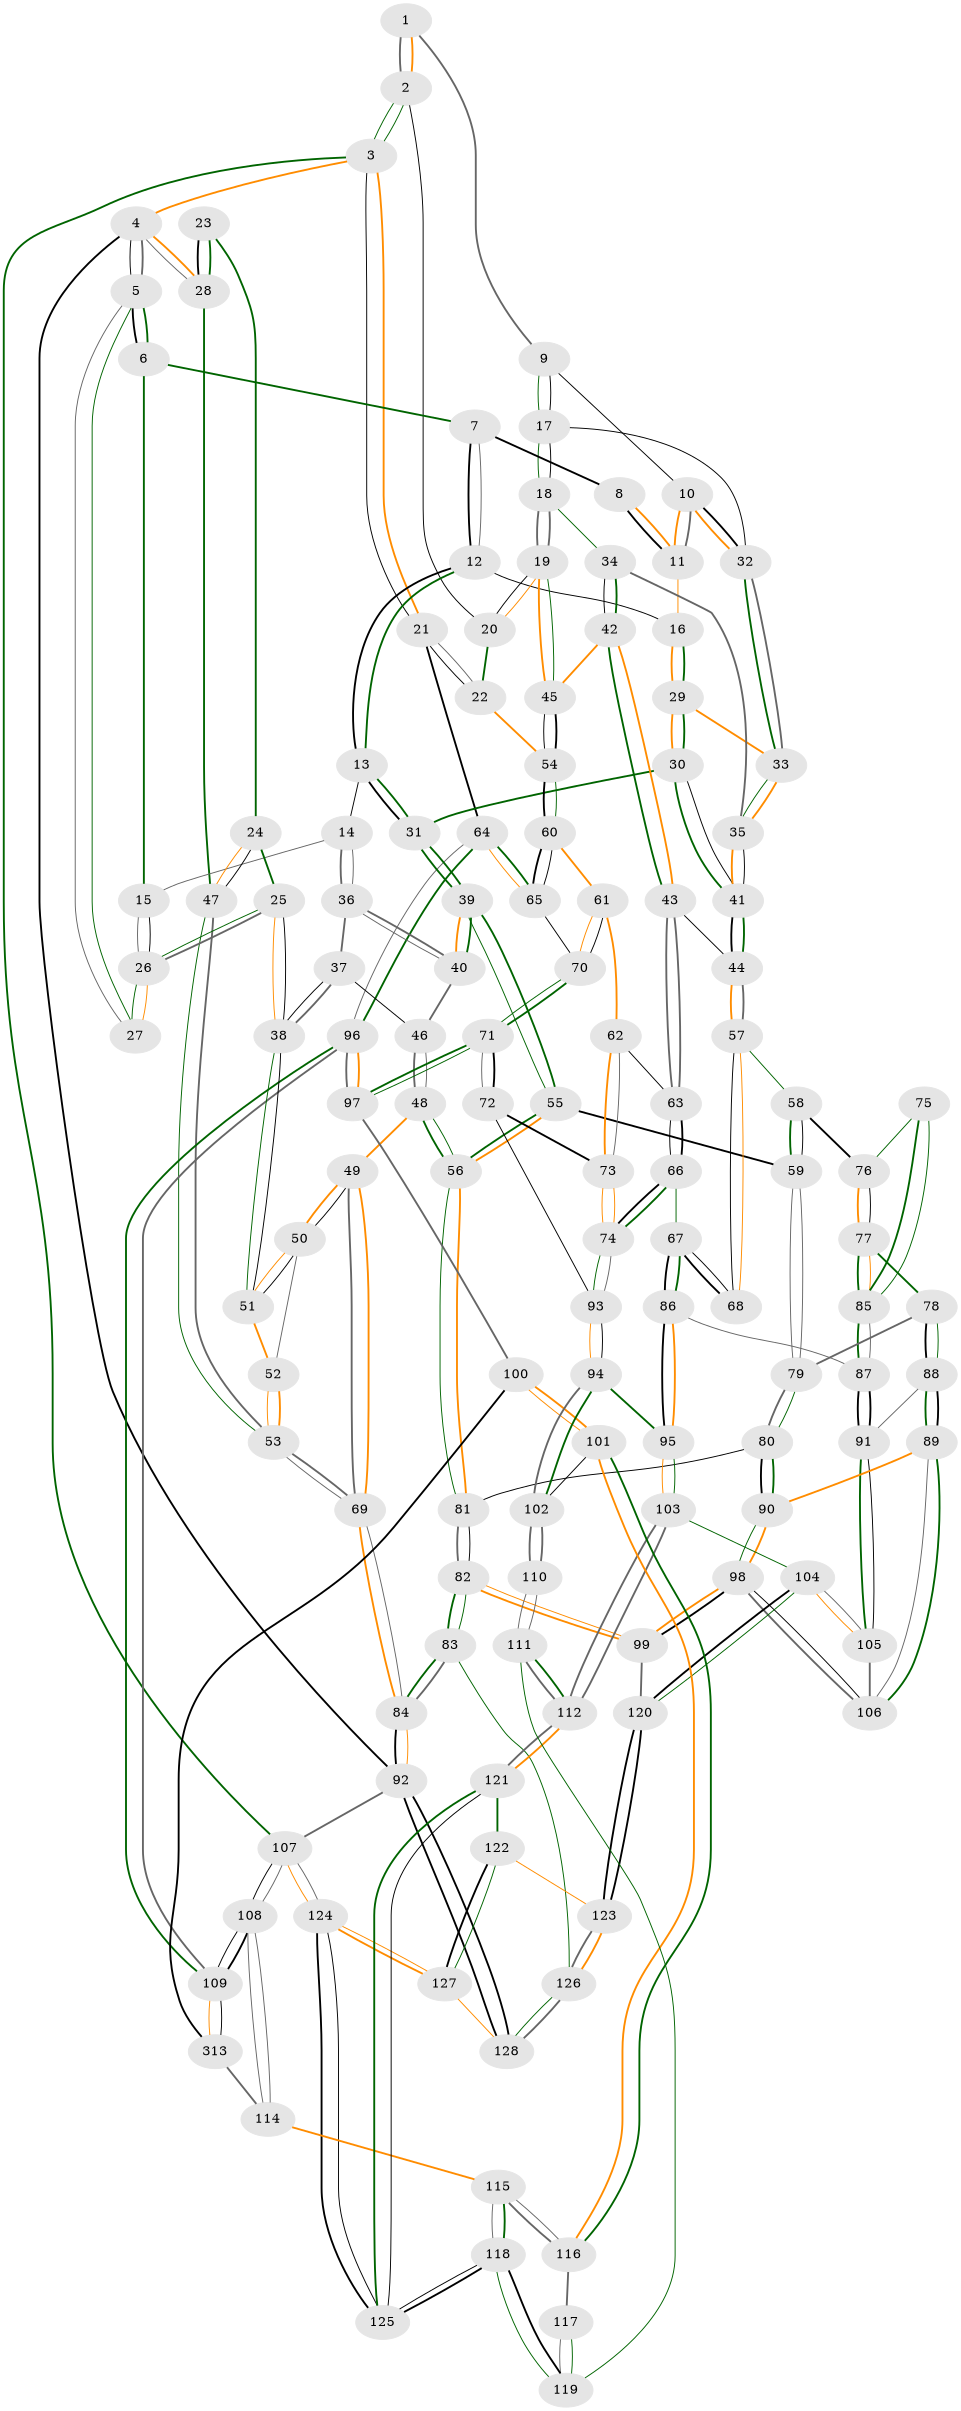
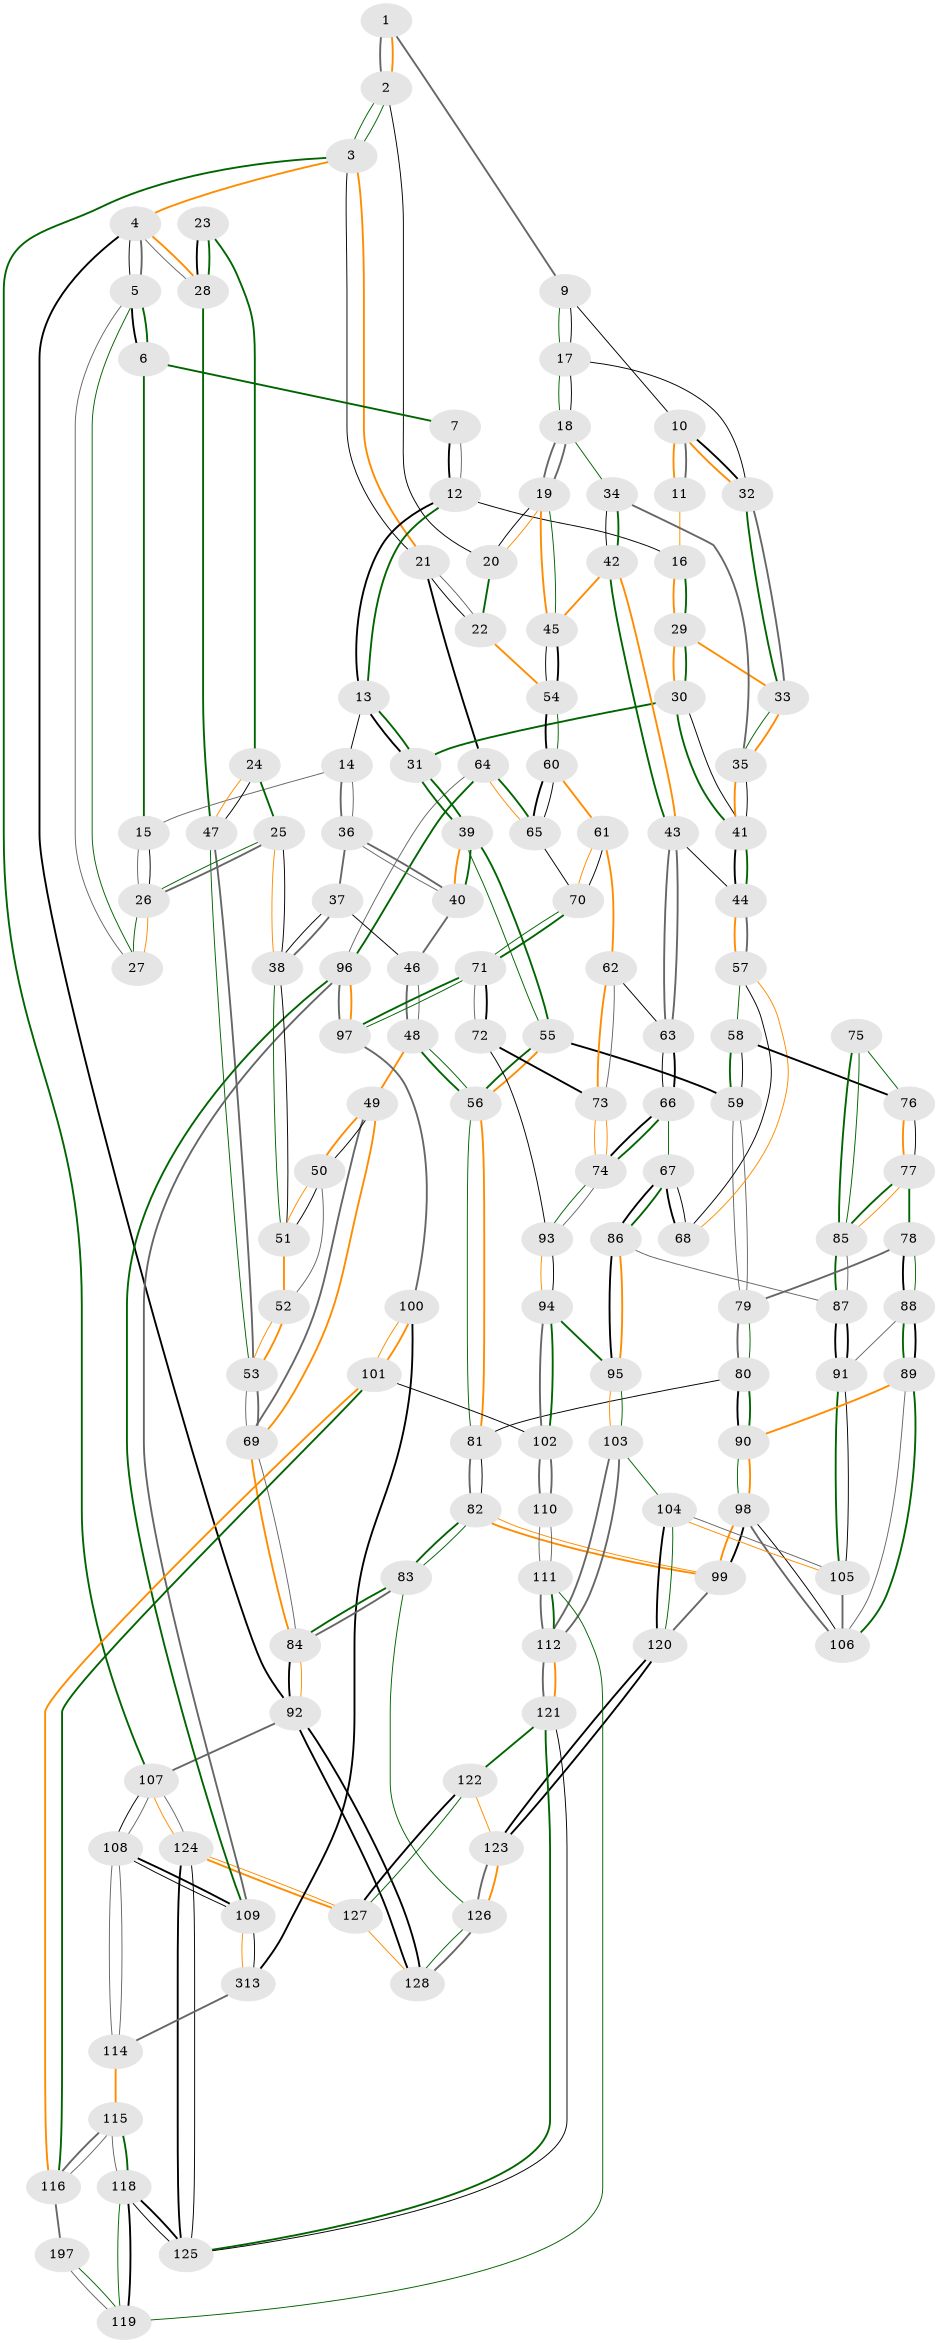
(620, 495) -> none
(566, 2322) -> (62, 2255)
